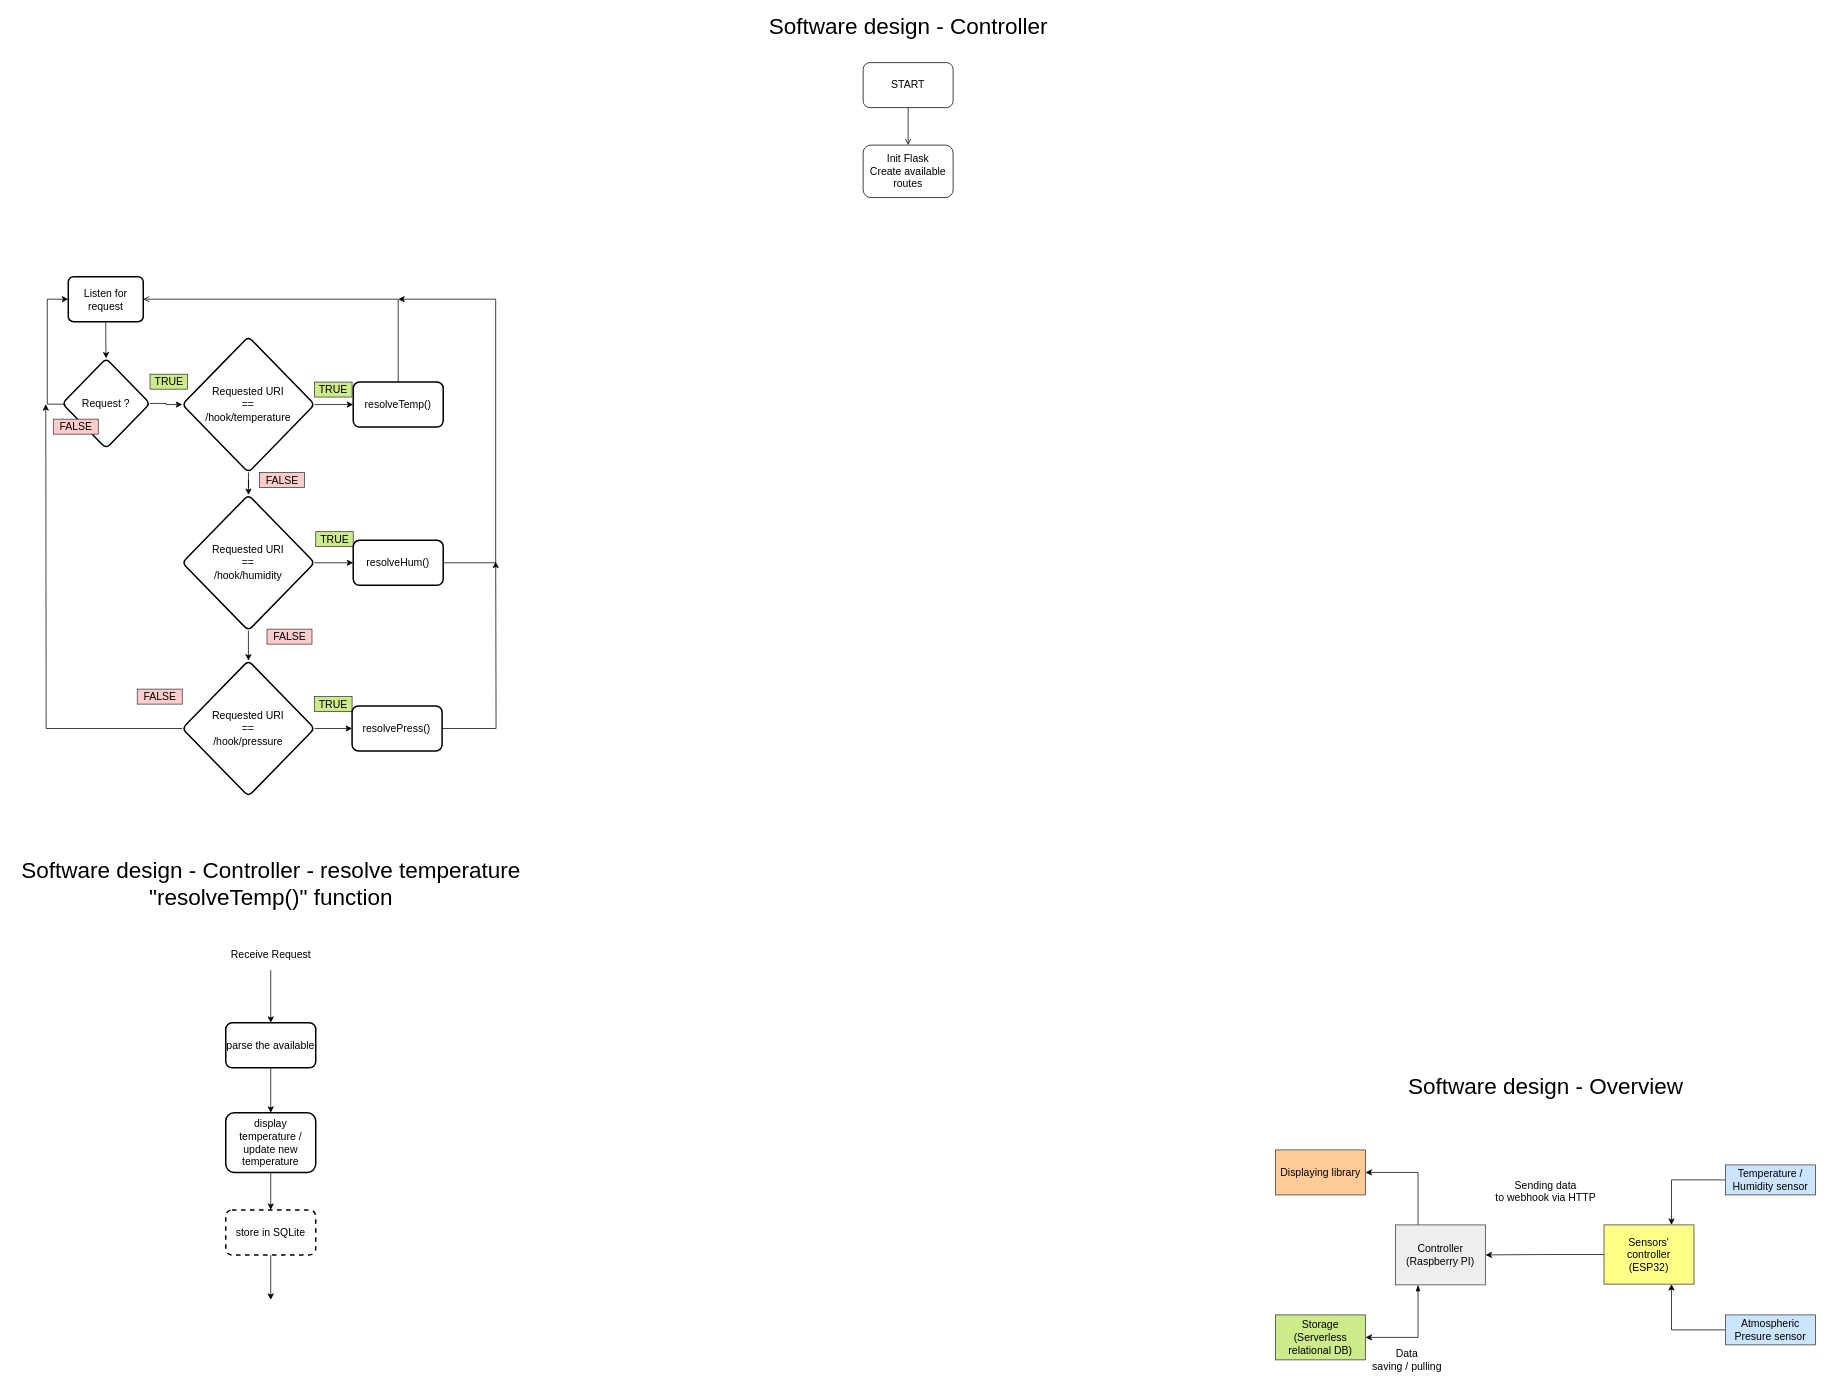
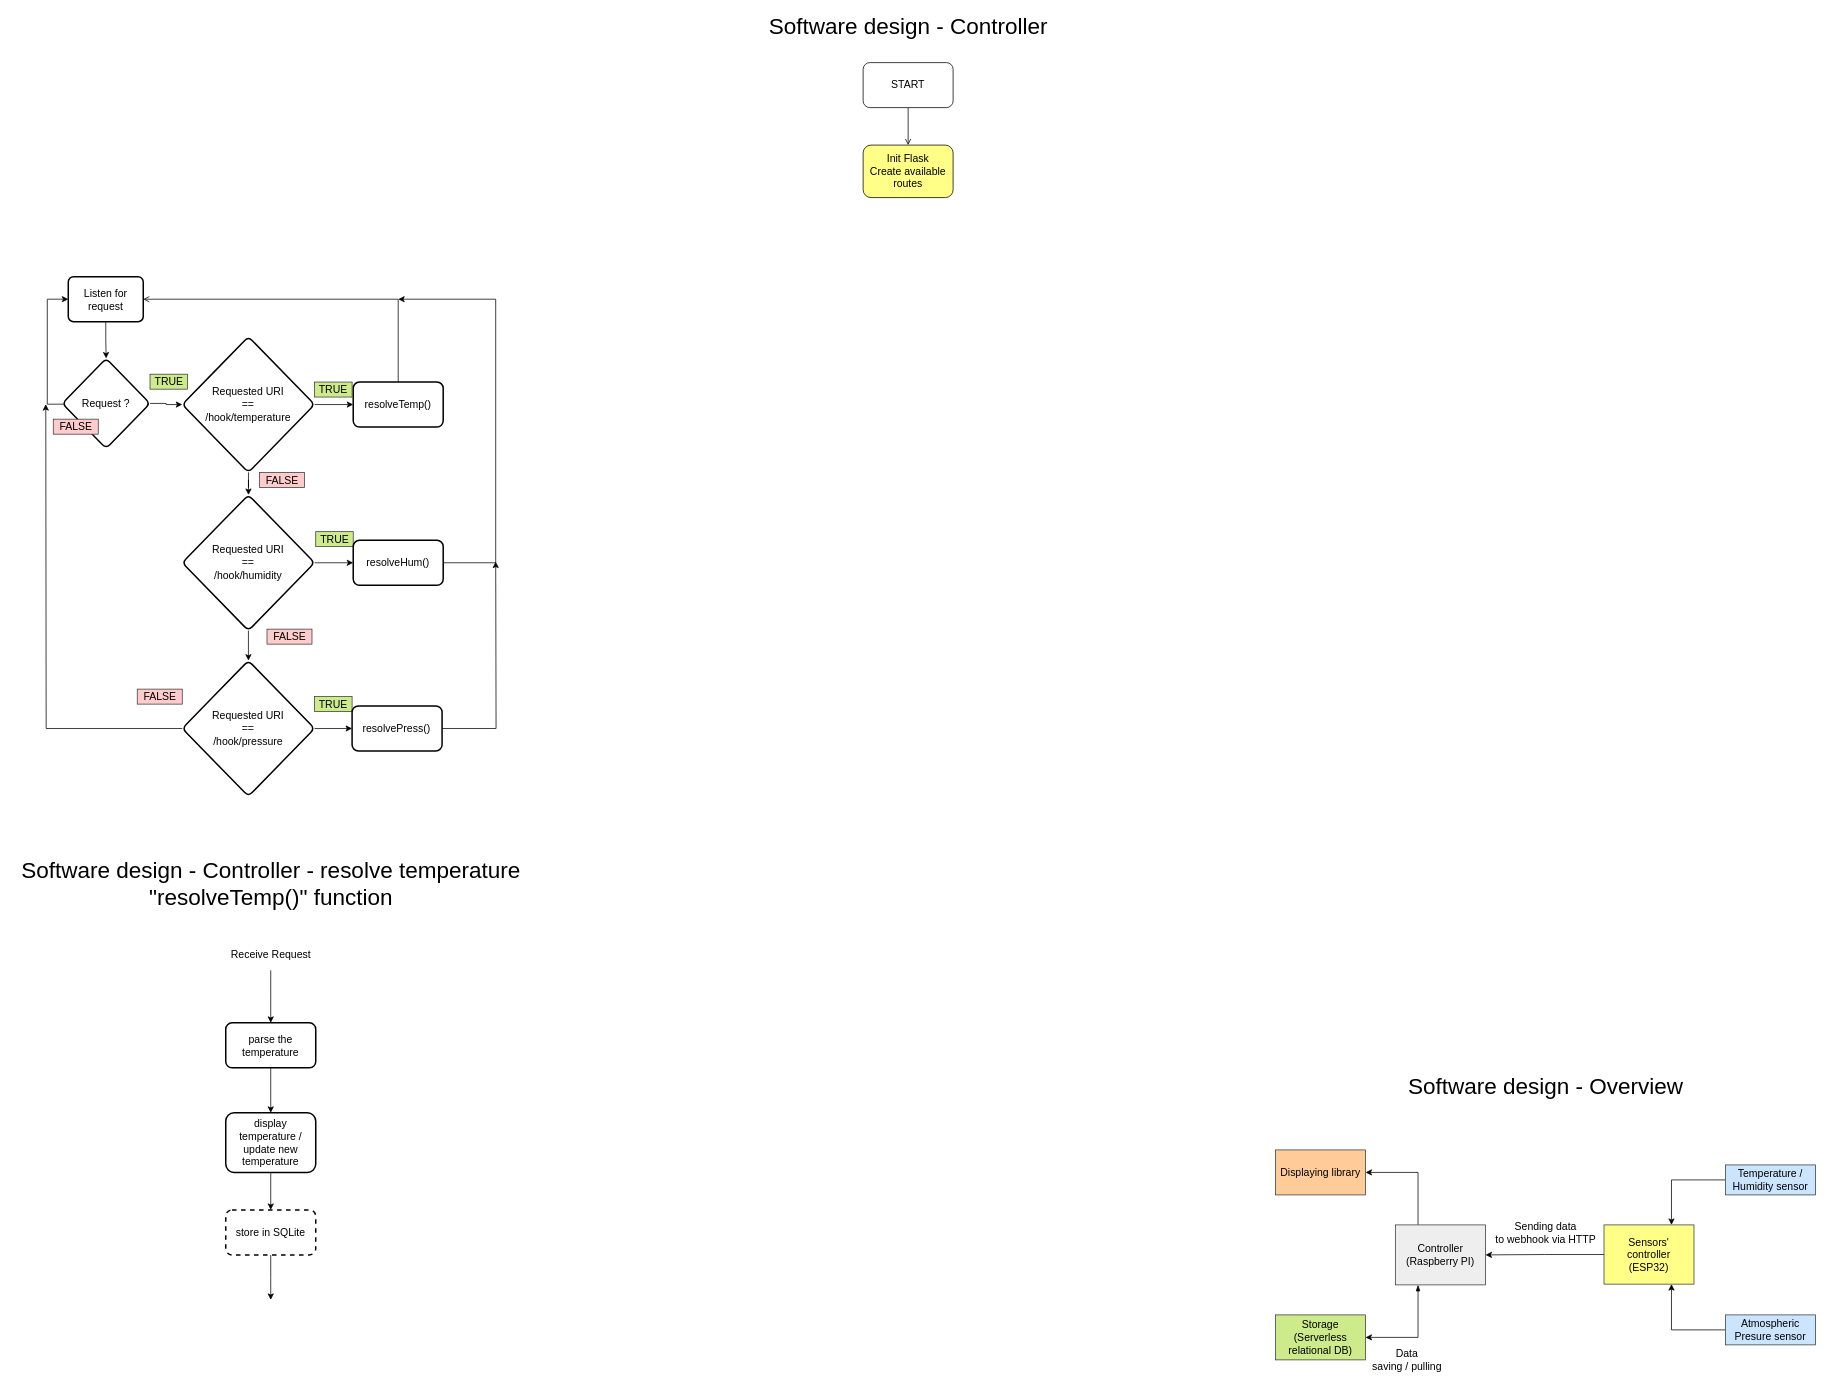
(908, 171) -> (908, 171)
(270, 1046) -> (270, 1046)
(1545, 1191) -> (1545, 1233)
